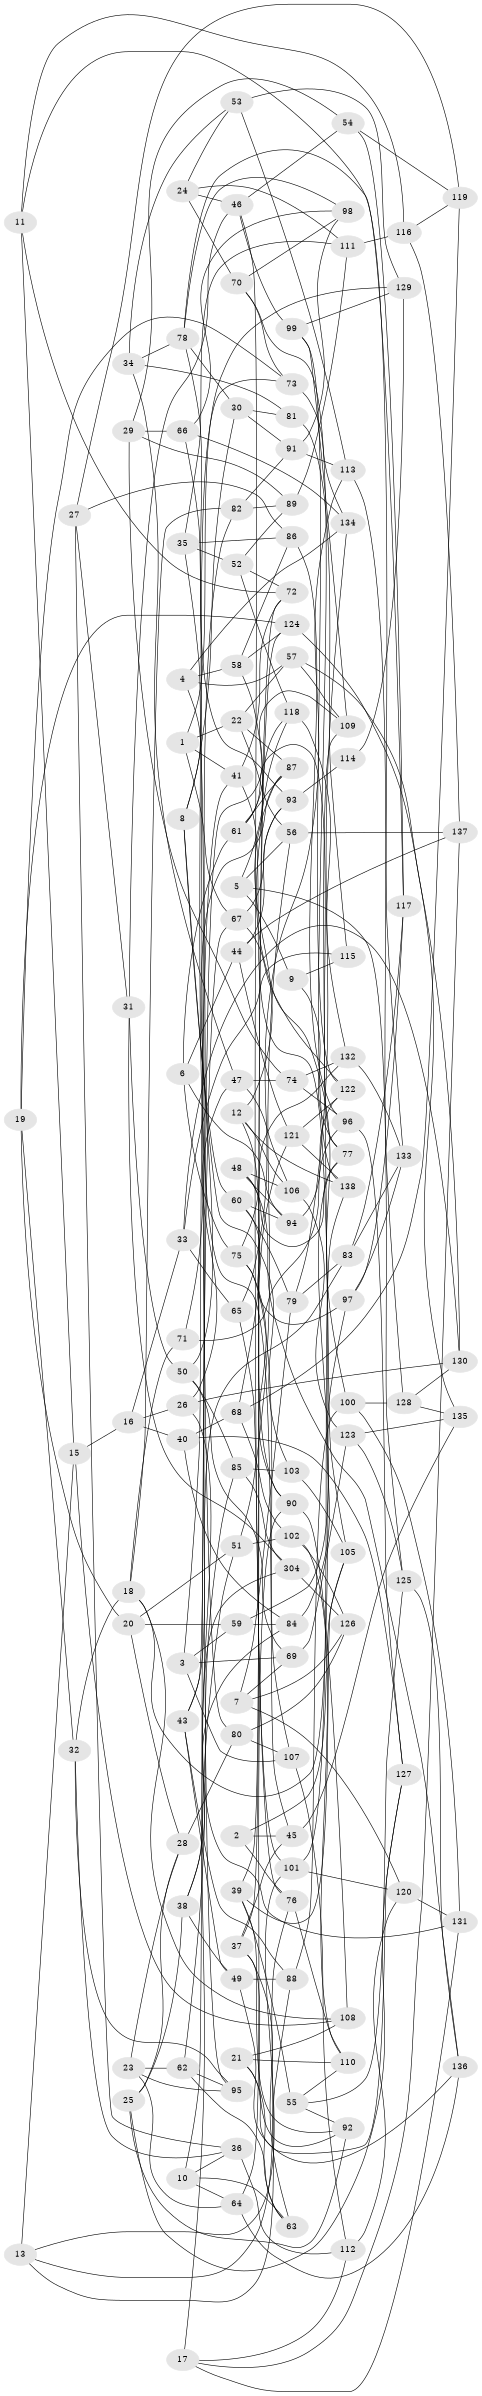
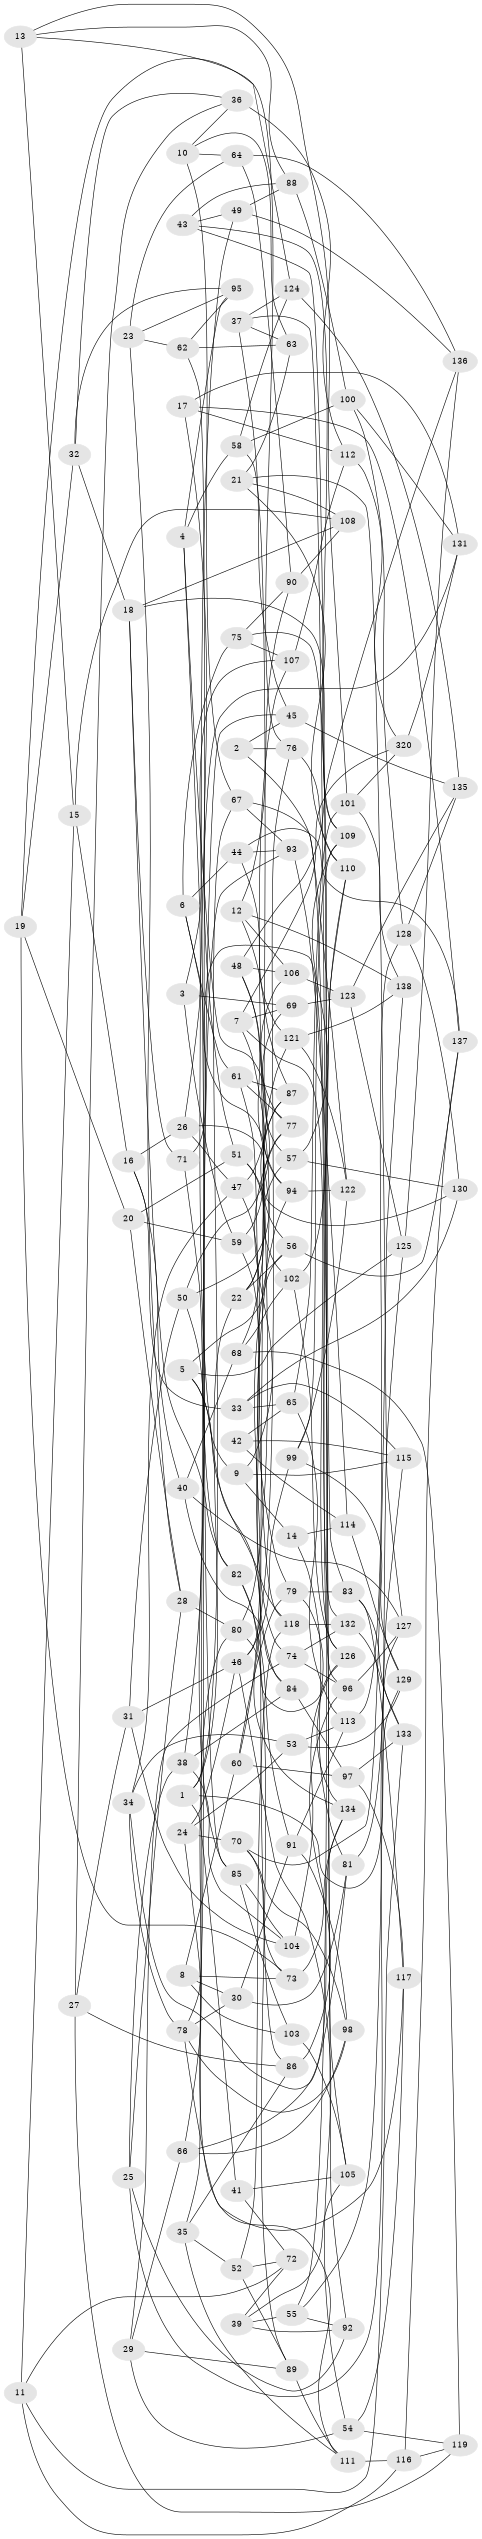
(200, 1414) -> none
none -> (237, 1442)
none -> (292, 1537)
(292, 1569) -> (292, 1947)
(404, 1893) -> (404, 746)
